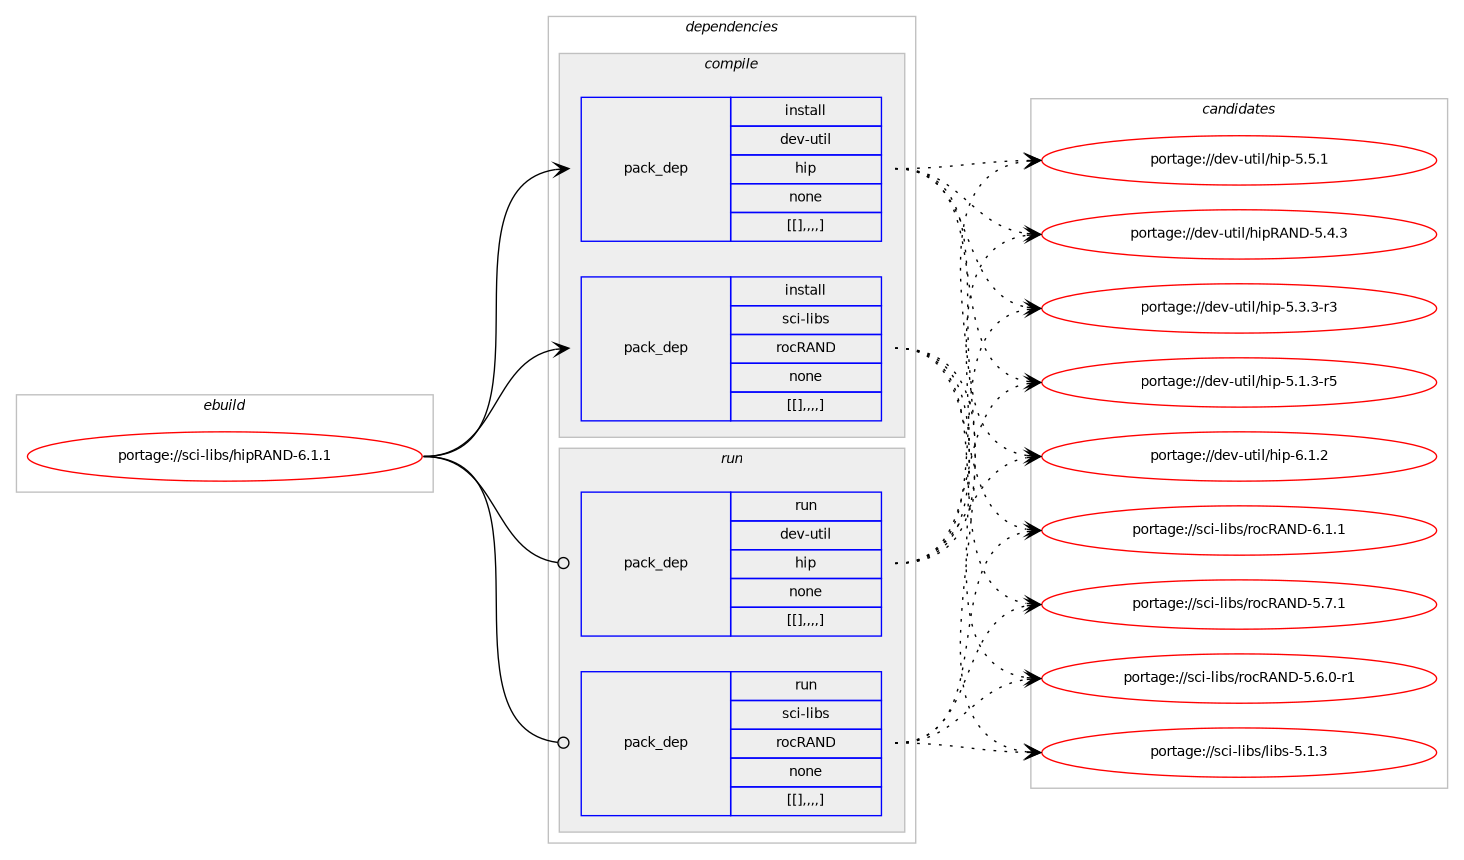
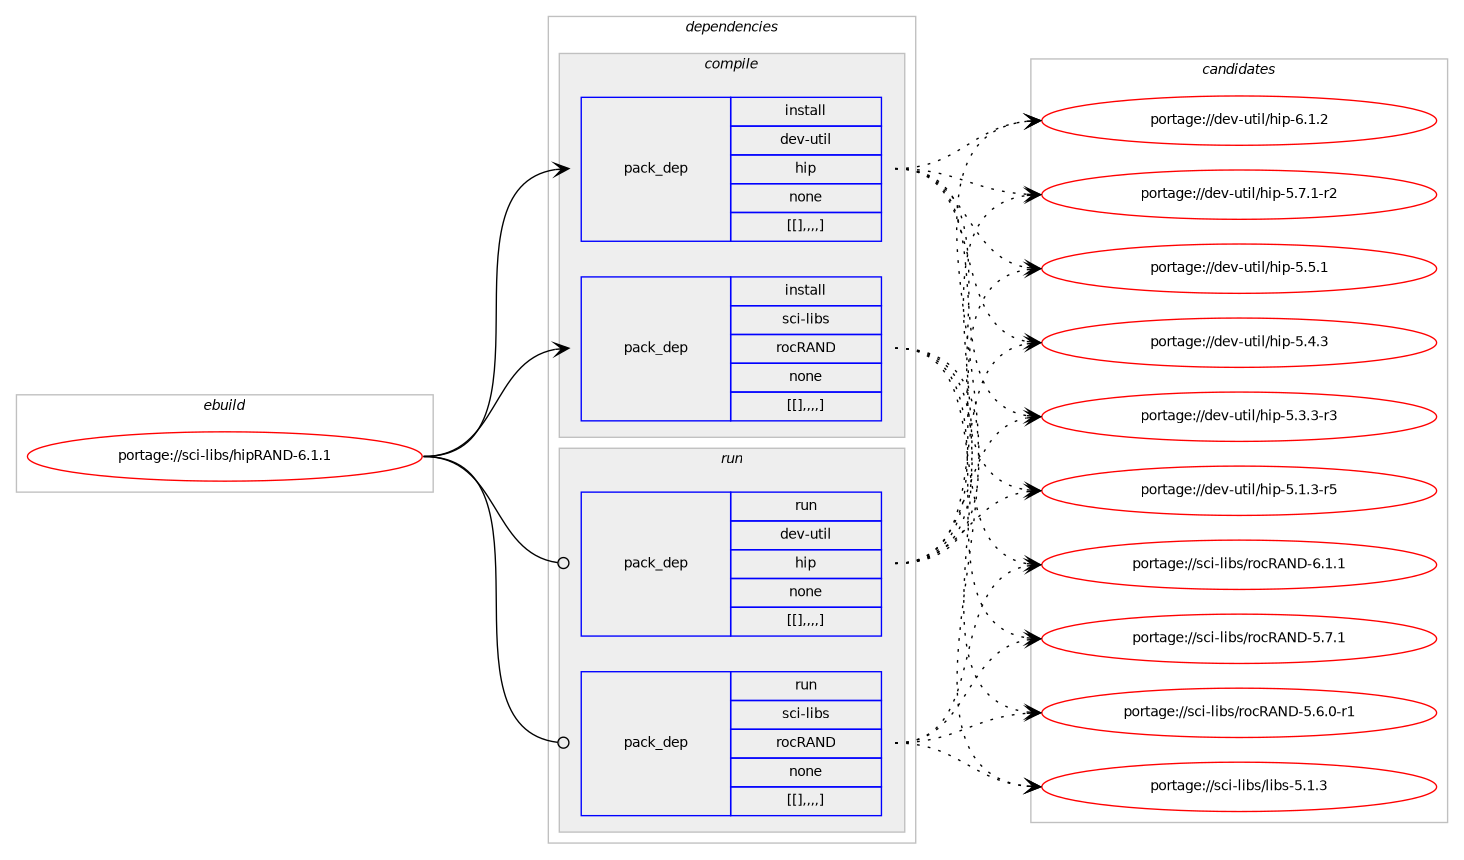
none -> (1239, 195)
(1239, 234) -> (1239, 343)
